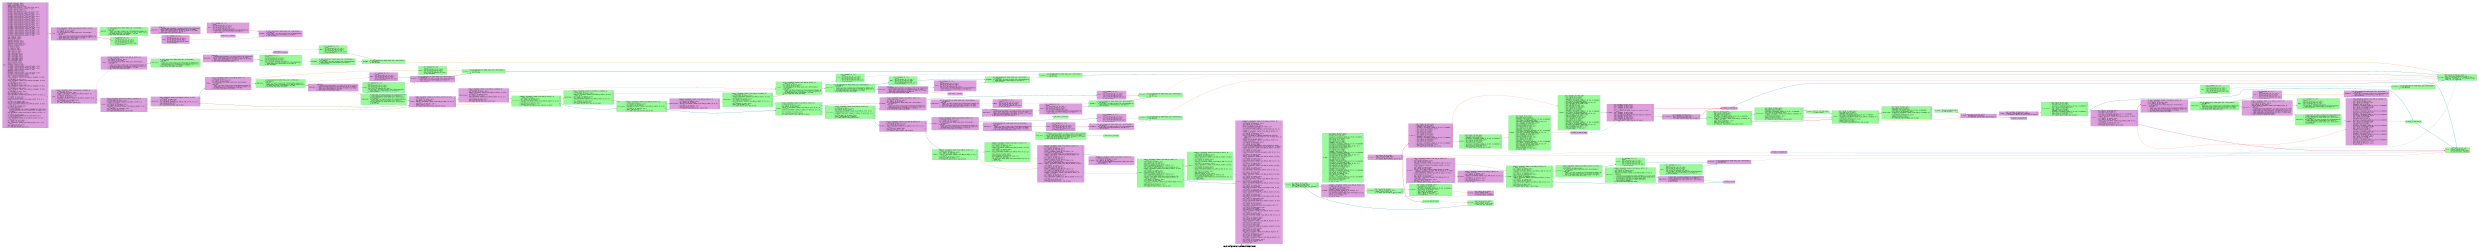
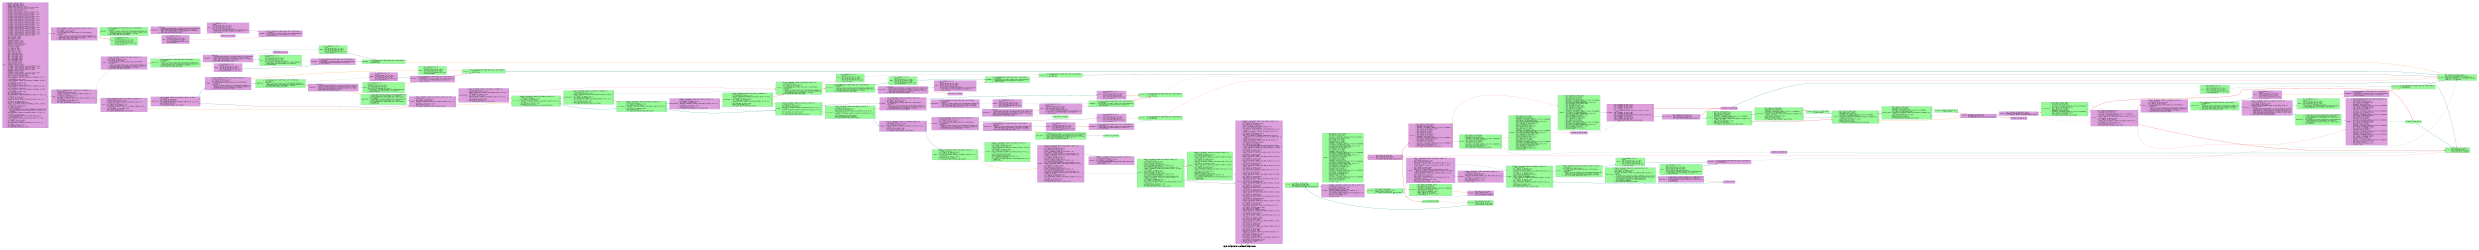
(333, 62) -> (333, 62)
none -> (228, 68)
(2255, 89) -> (2255, 89)
